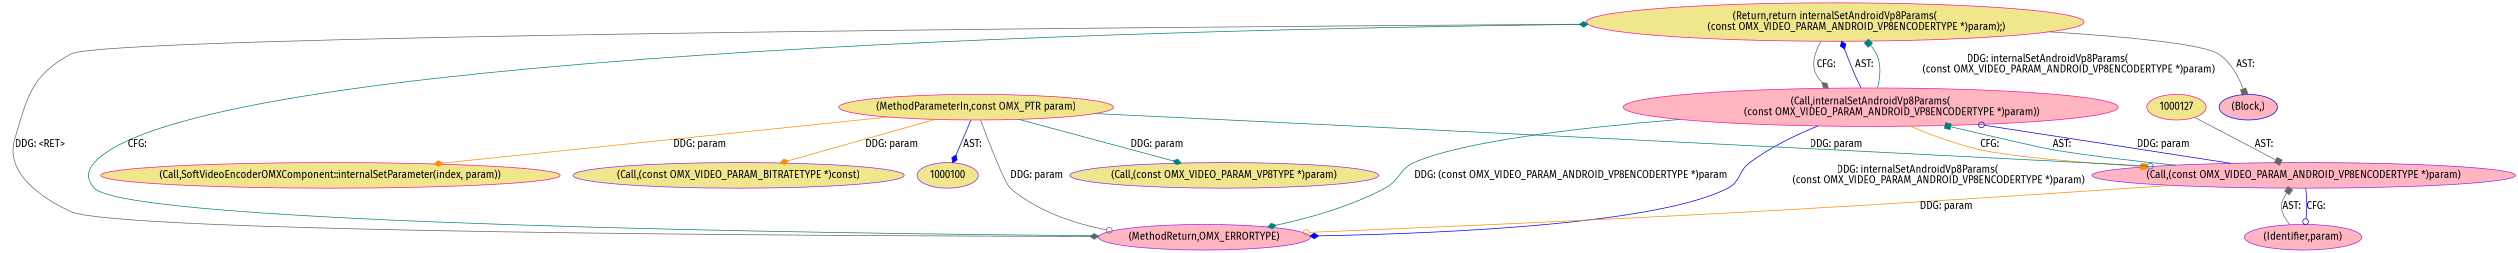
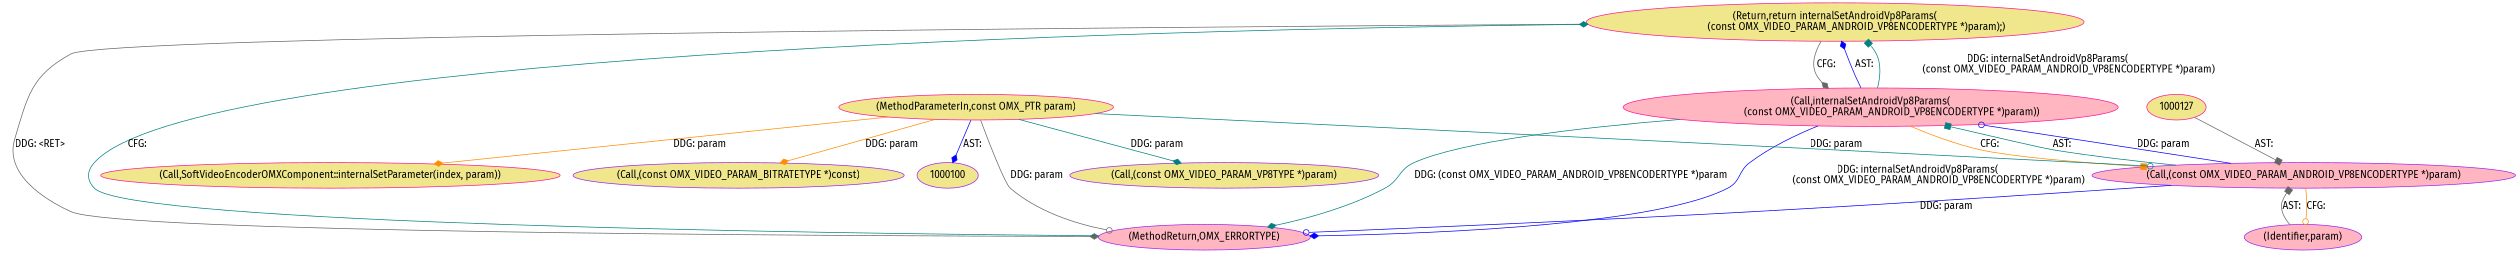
(2248, 107) -> none
(2307, 203) -> (2307, 203)
(1740, 212) -> (1740, 212)
